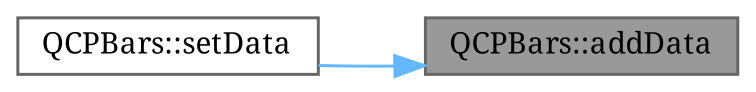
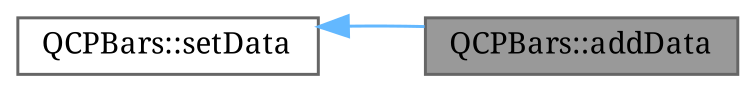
(356, 66) -> (387, 26)
